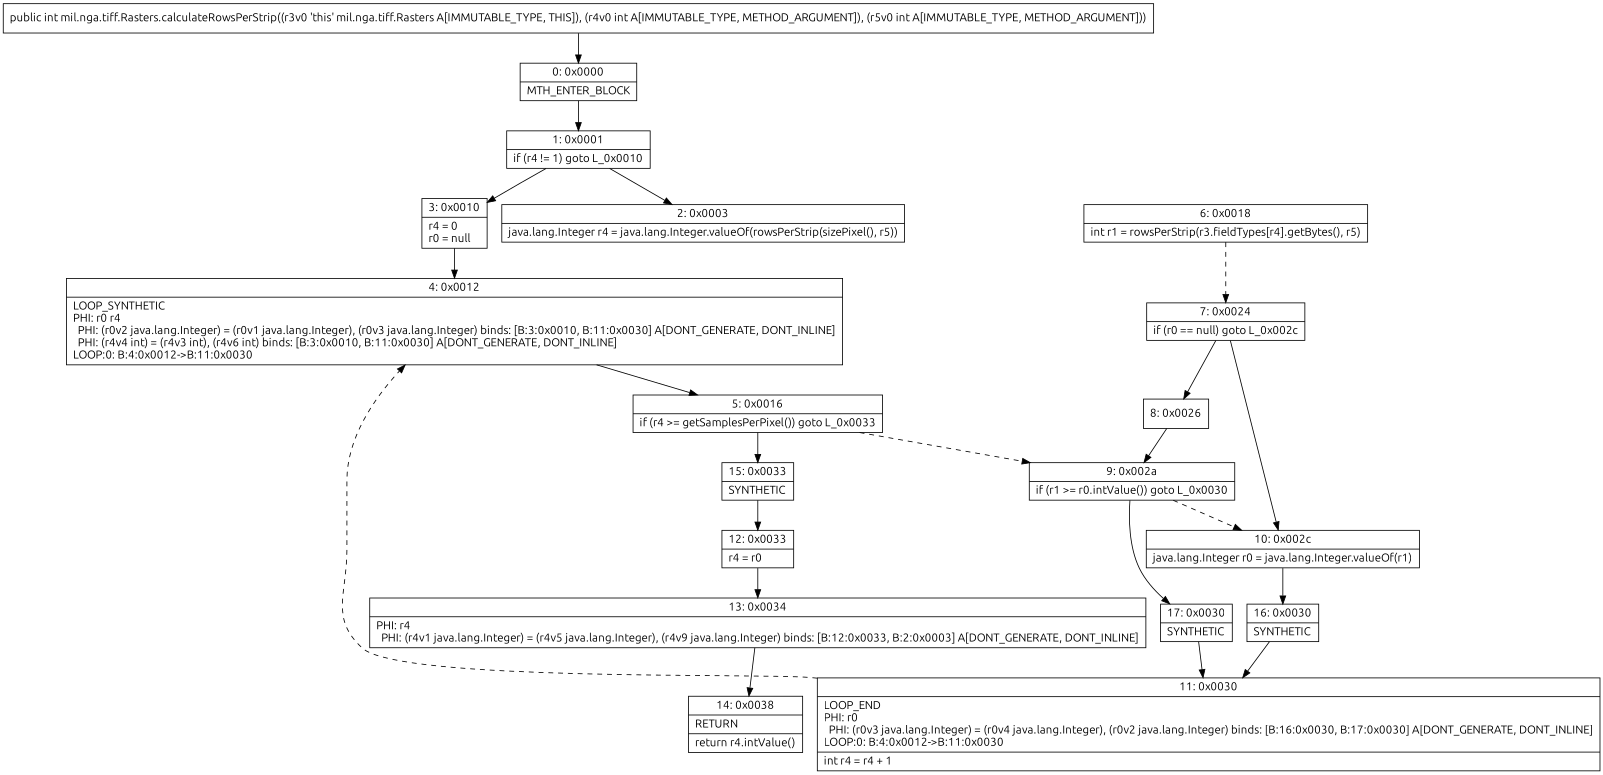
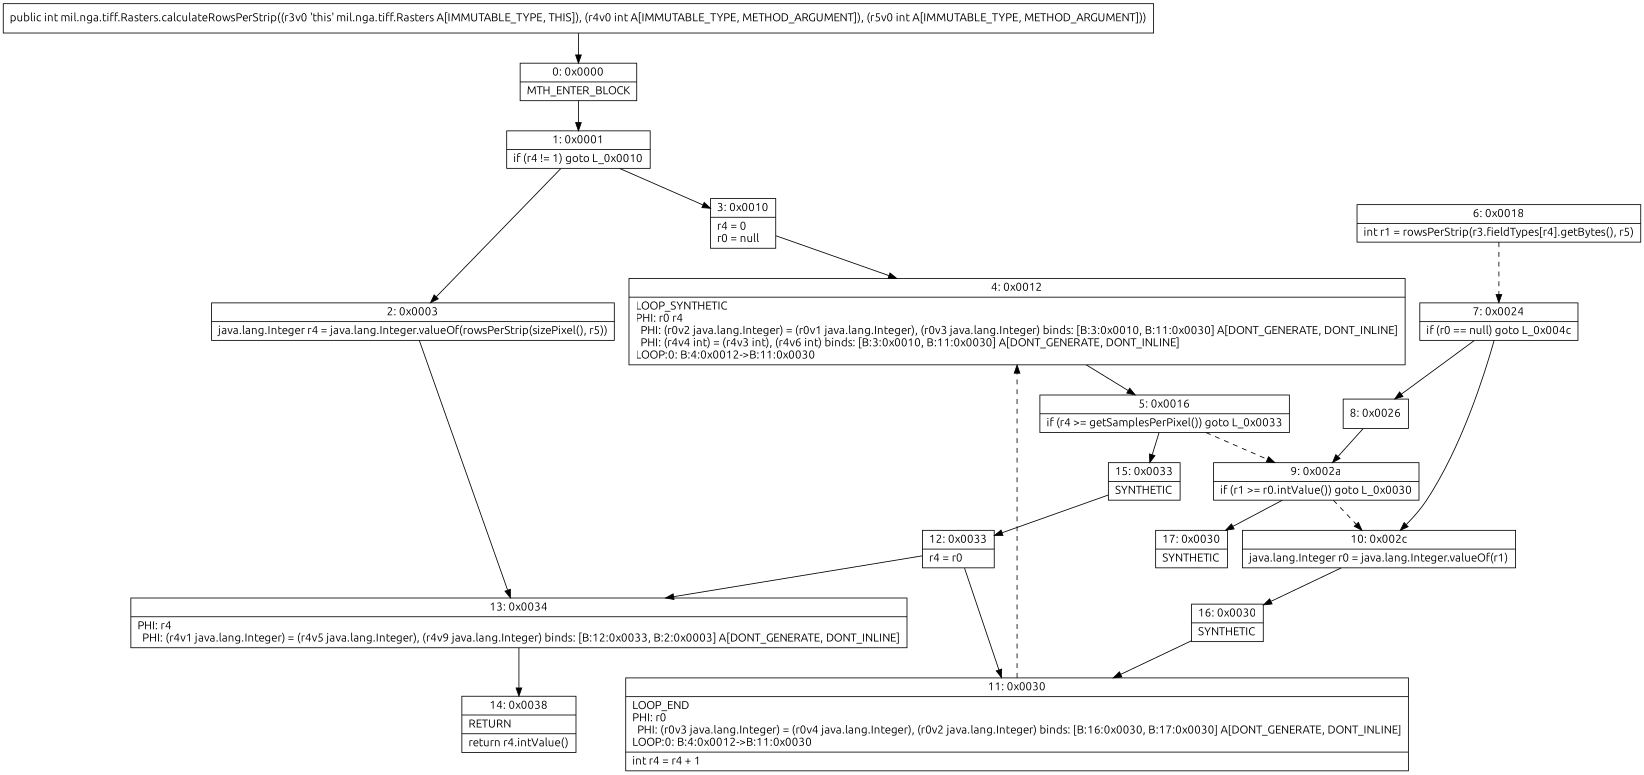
(1226, 331) -> (1499, 331)
none -> (463, 465)
(1200, 656) -> (982, 619)
